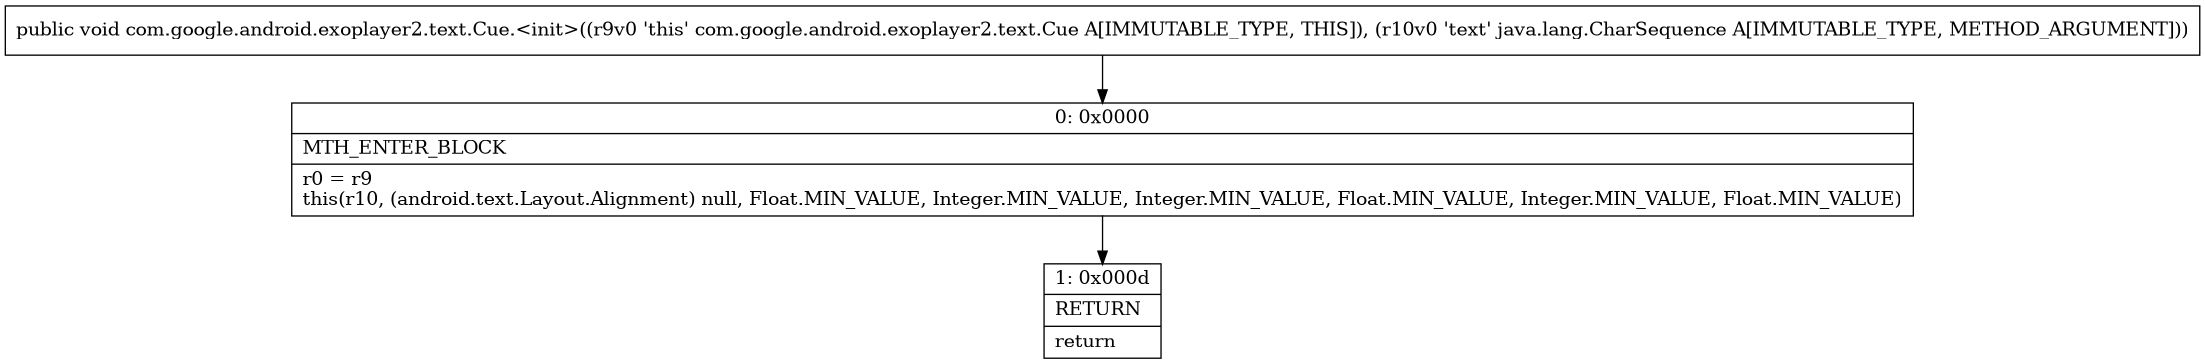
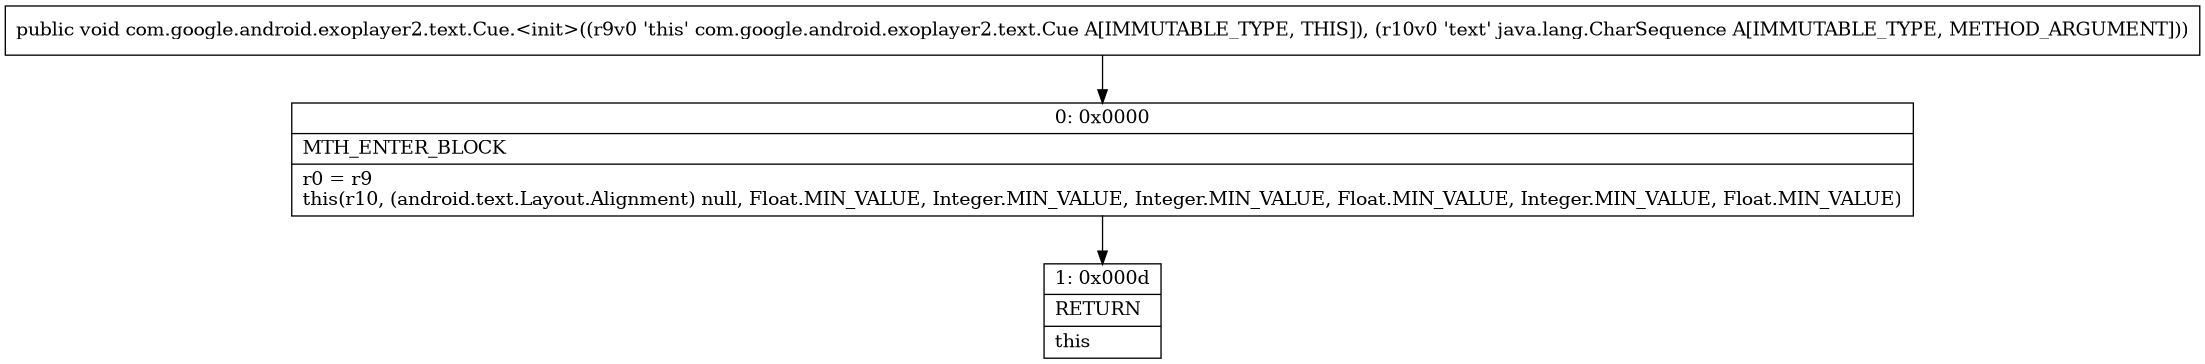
(1085, 342) -> (1073, 342)
